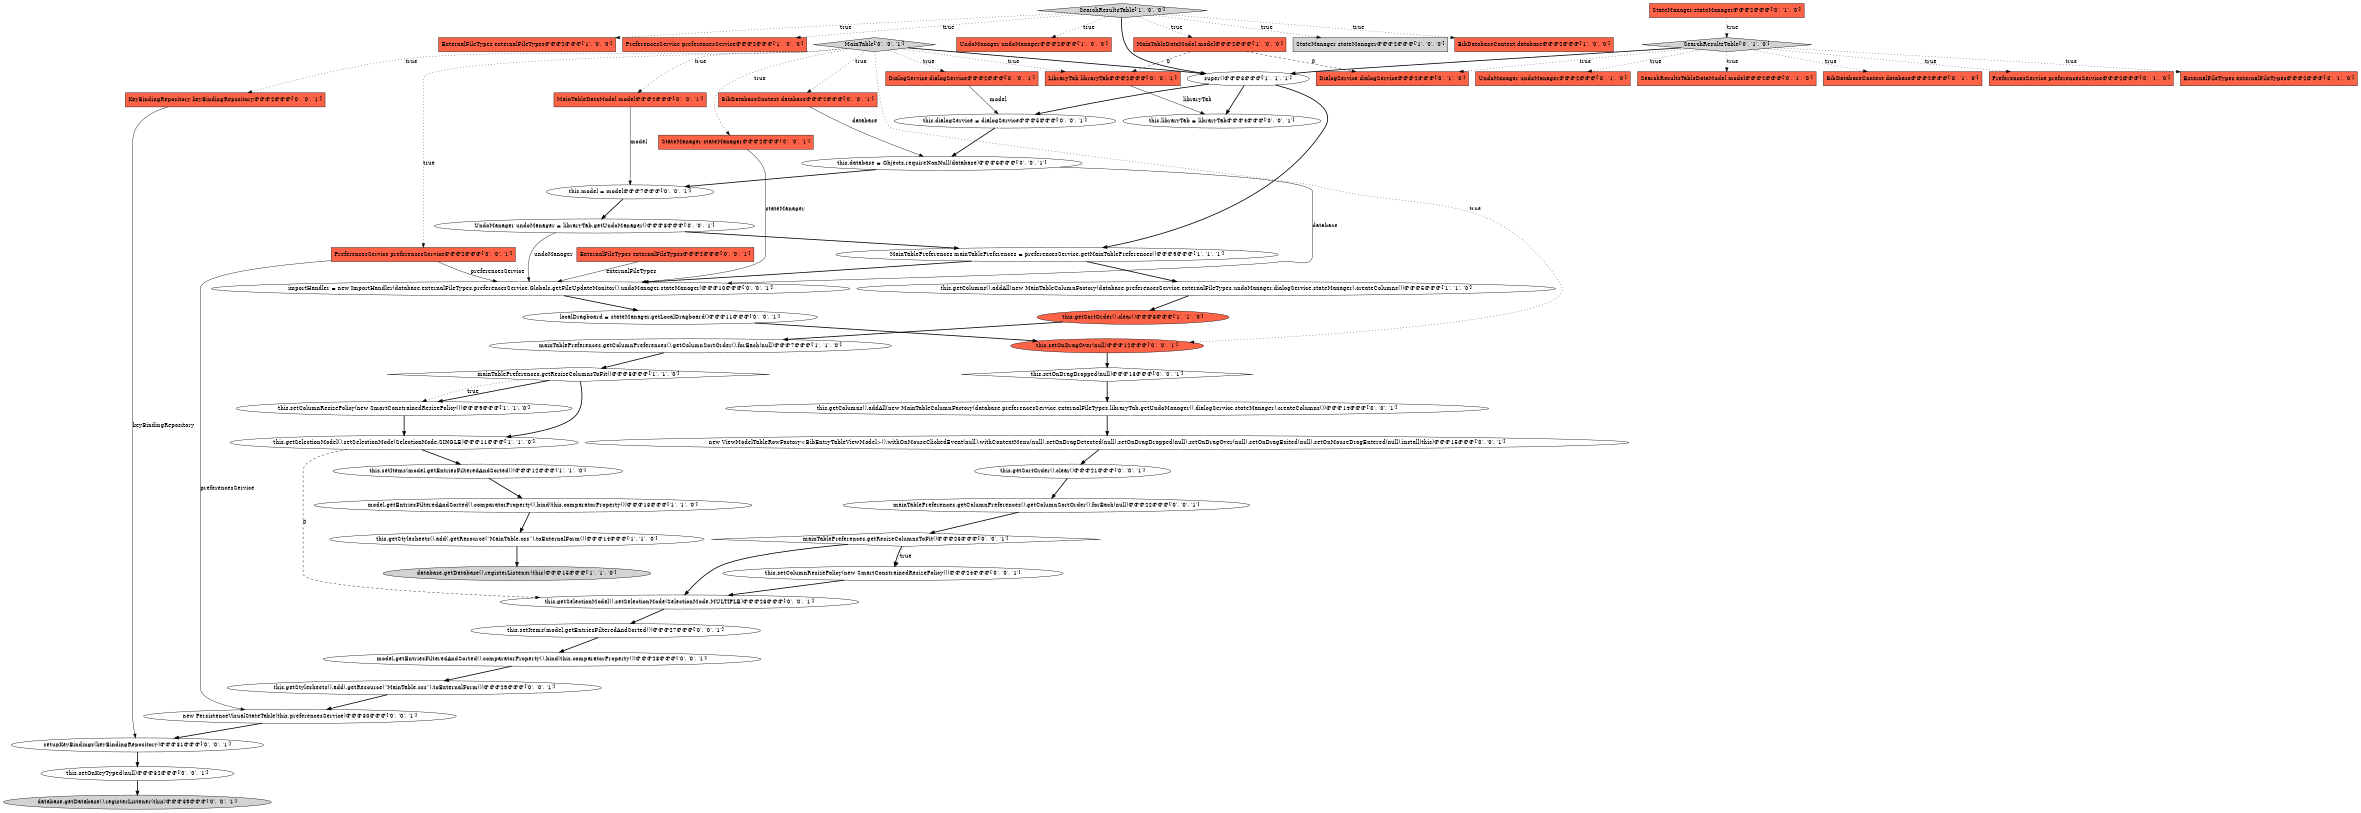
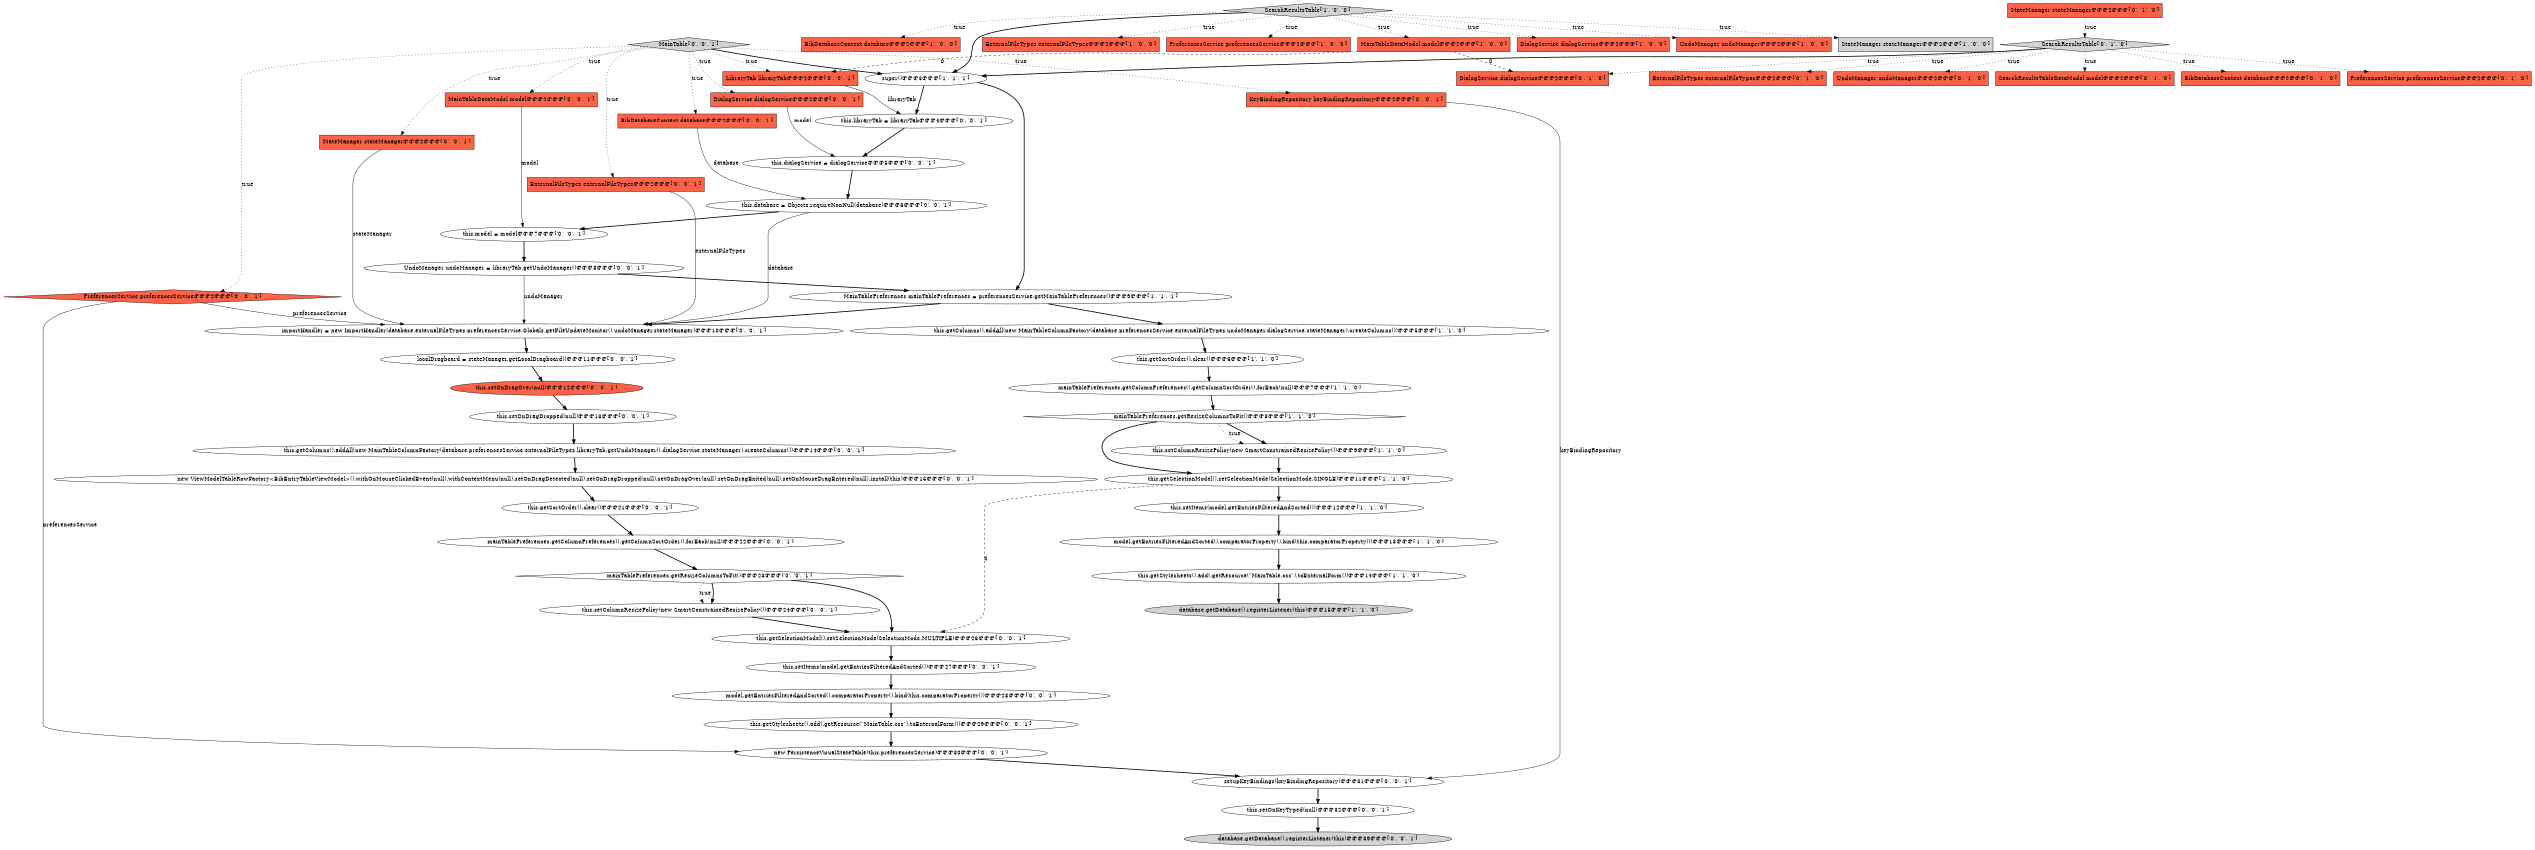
none -> (1593, 45)
(1124, 97) -> (885, 141)
(1389, 199) -> (607, 98)
(423, 255) -> (173, 297)
(1133, 317) -> (1208, 360)
(1107, 374) -> (573, 417)
